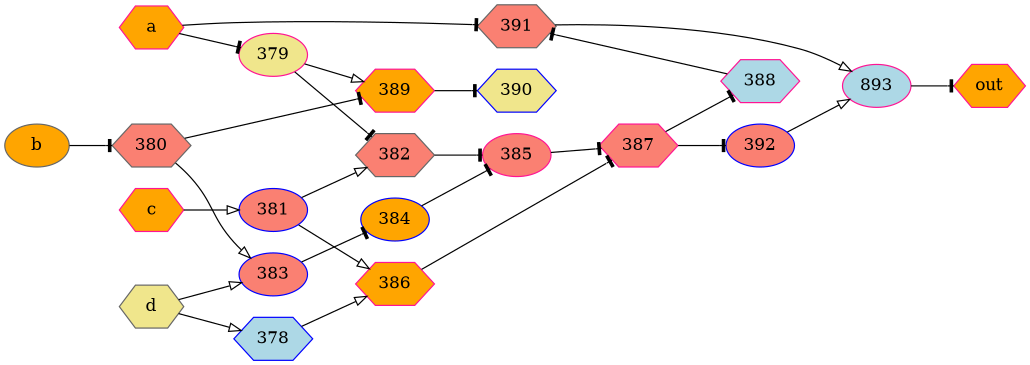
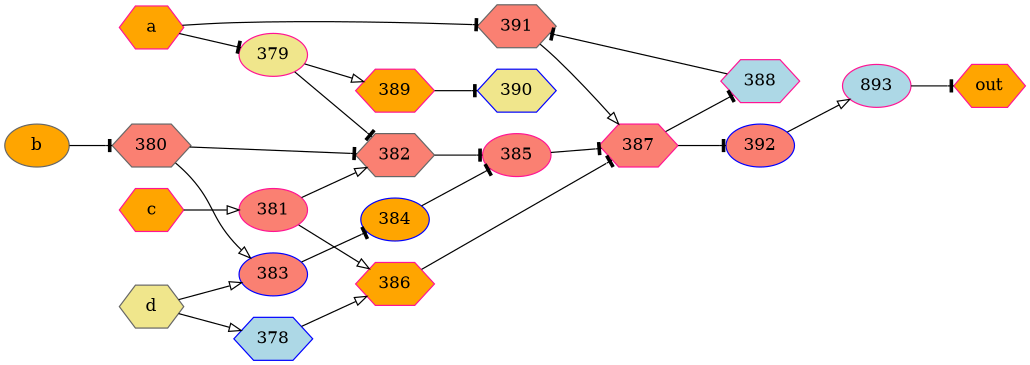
(700, 31) -> (576, 79)
(270, 119) -> (270, 150)
(273, 210) -> (273, 210)
